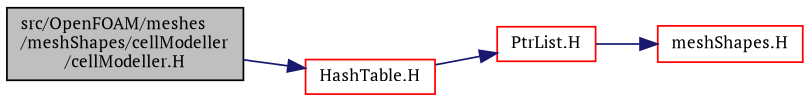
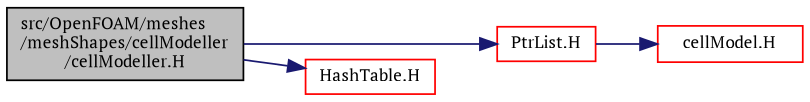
(730, 44) -> (730, 44)
(458, 61) -> (362, 44)
